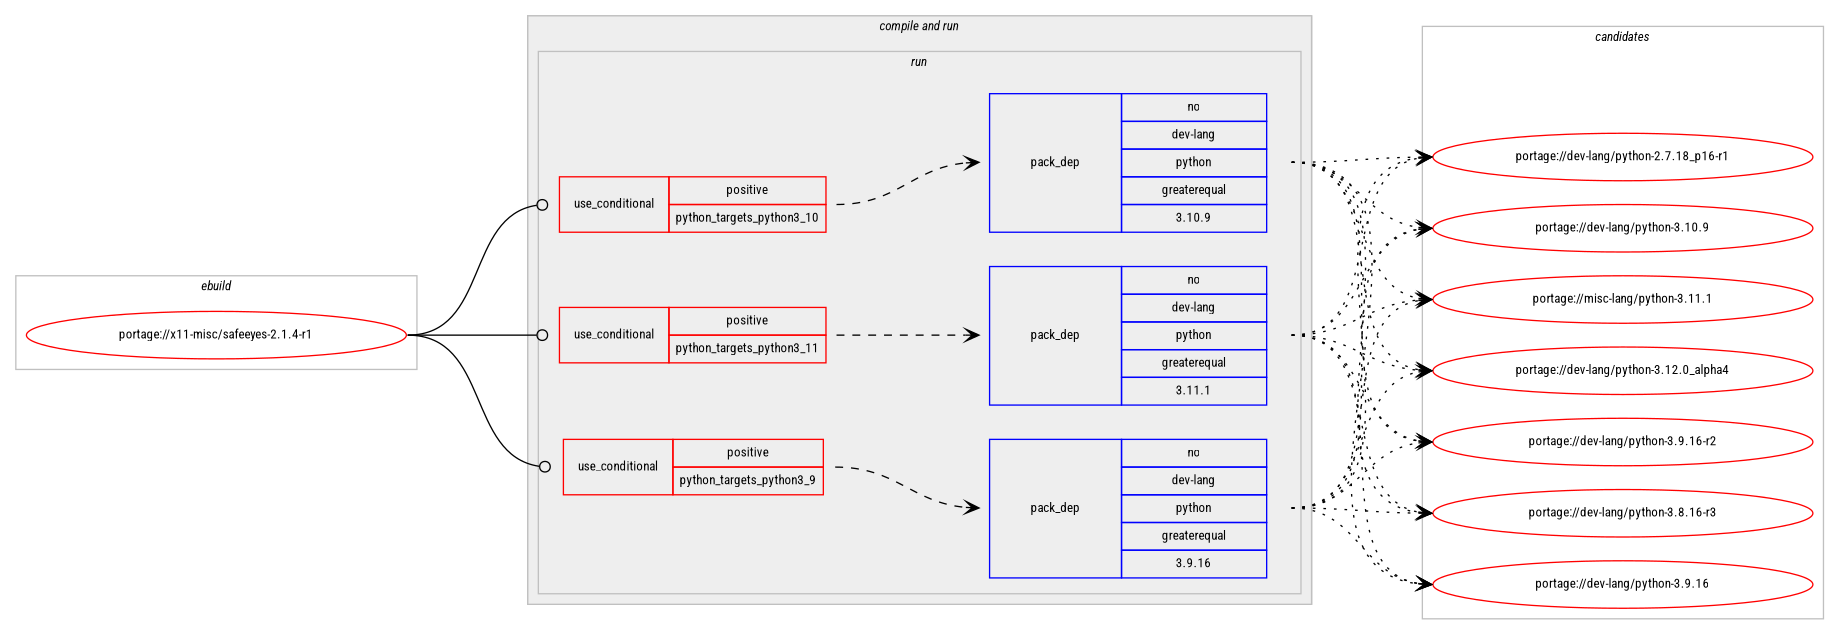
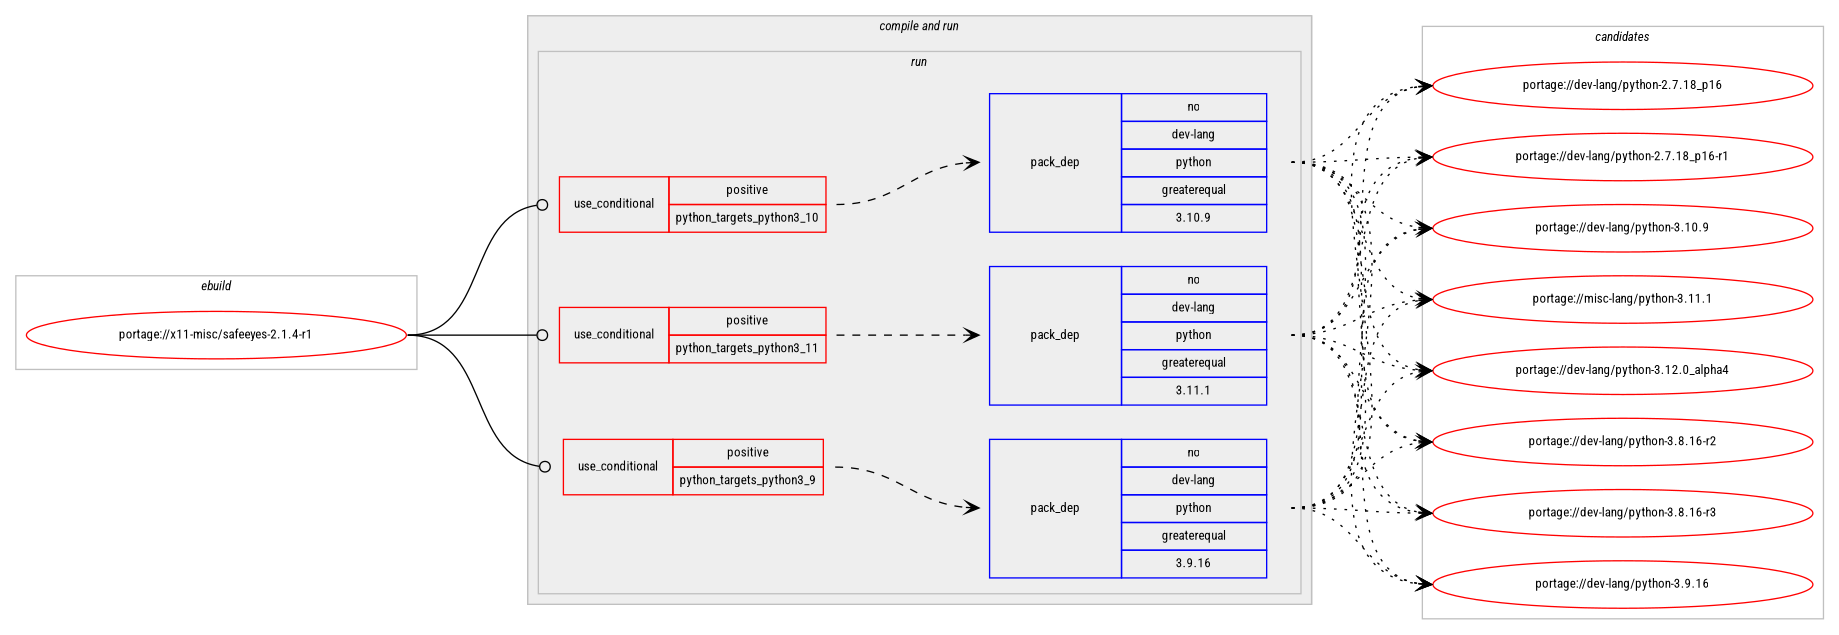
none -> (1623, 86)
(1623, 442) -> (1623, 442)
